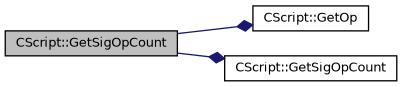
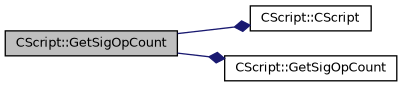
(311, 18) -> (311, 18)
